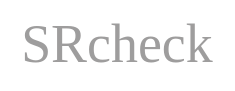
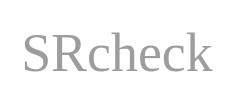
(117, 36) -> (117, 45)
